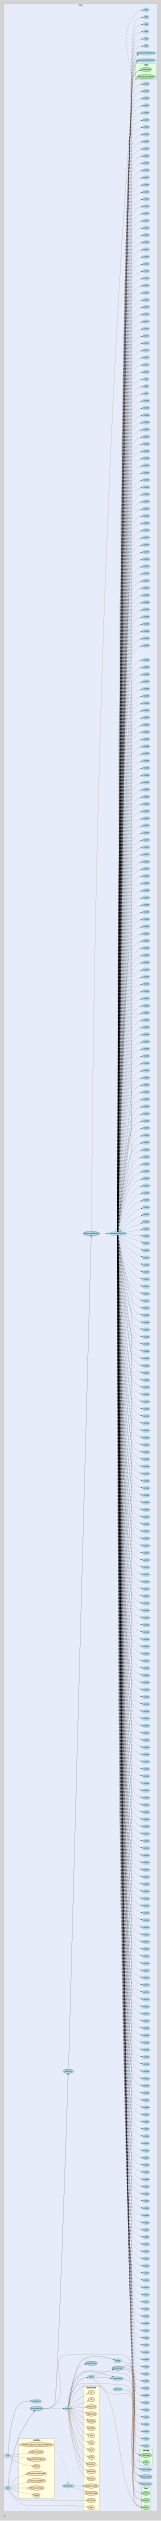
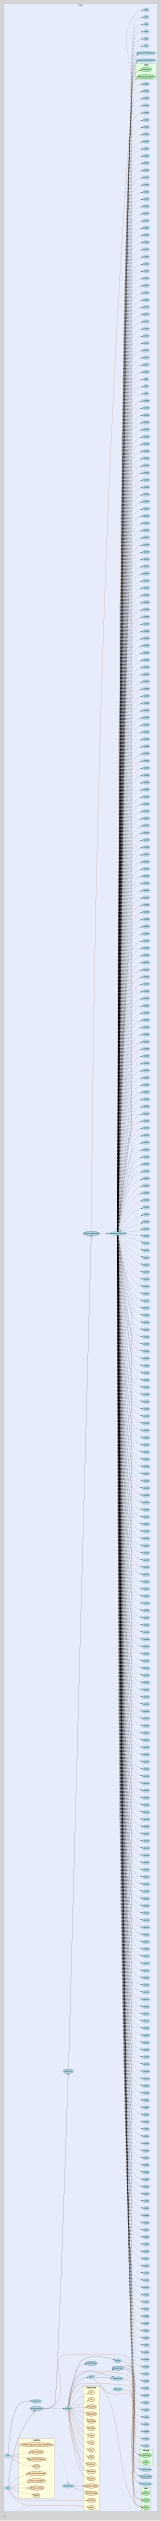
none -> (146, 653)
